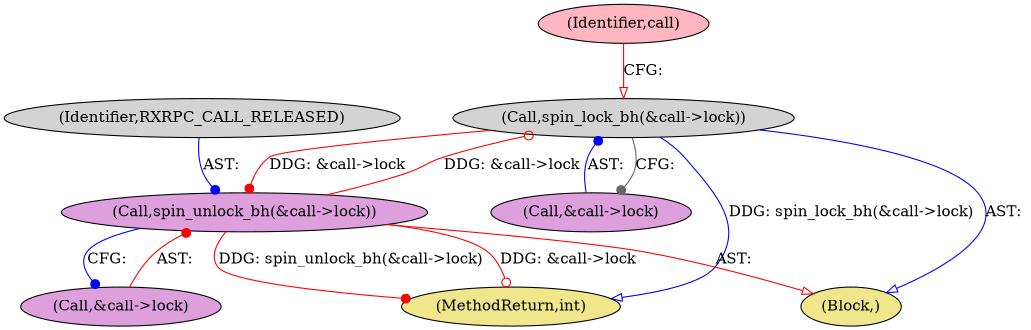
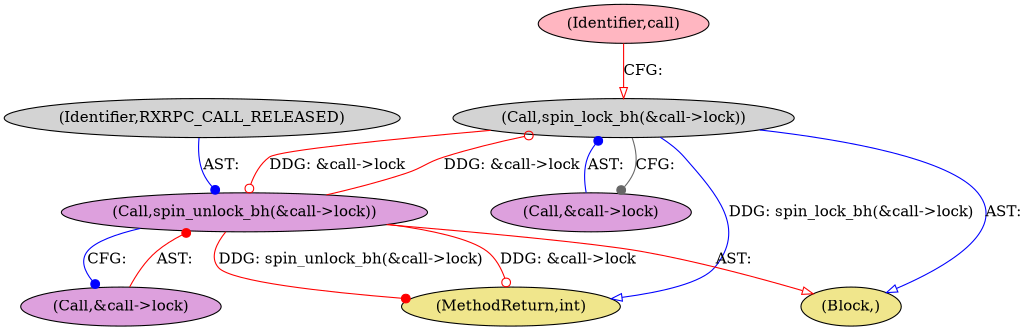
(363, 143) -> (363, 143)
